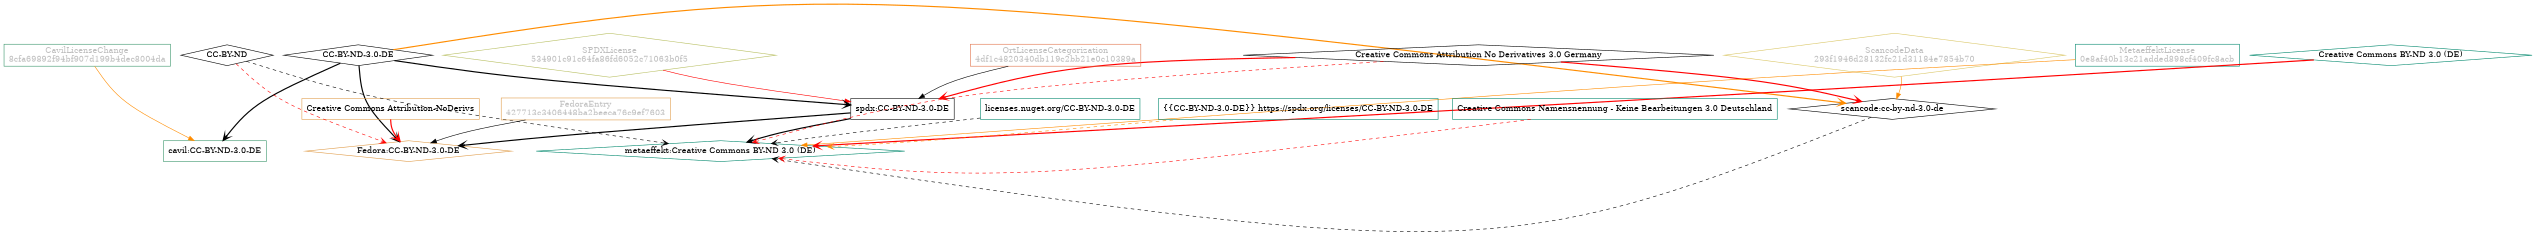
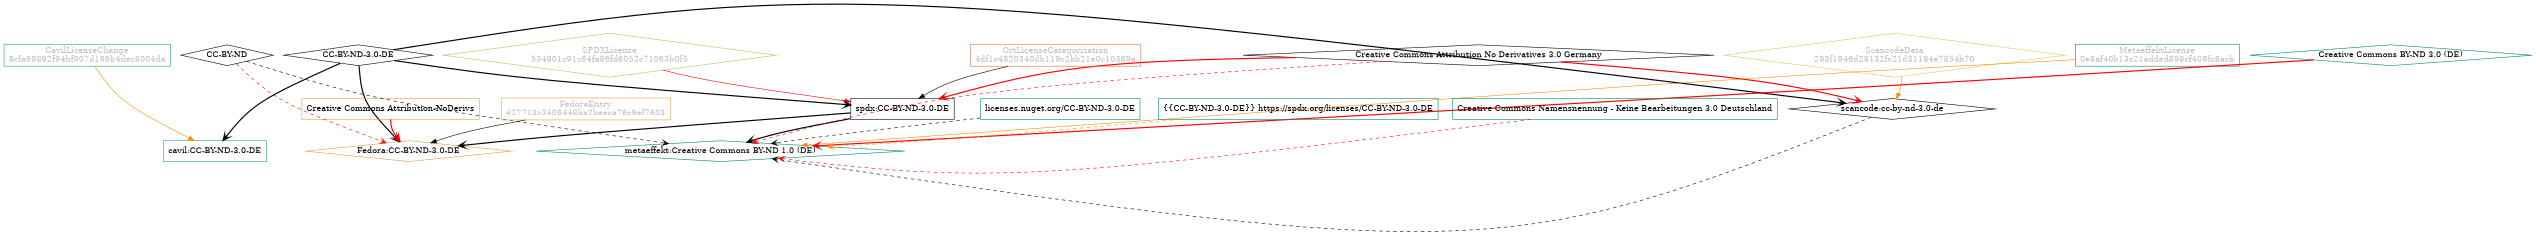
(1117, 20) -> (1117, 20)
(720, 151) -> (720, 151)
